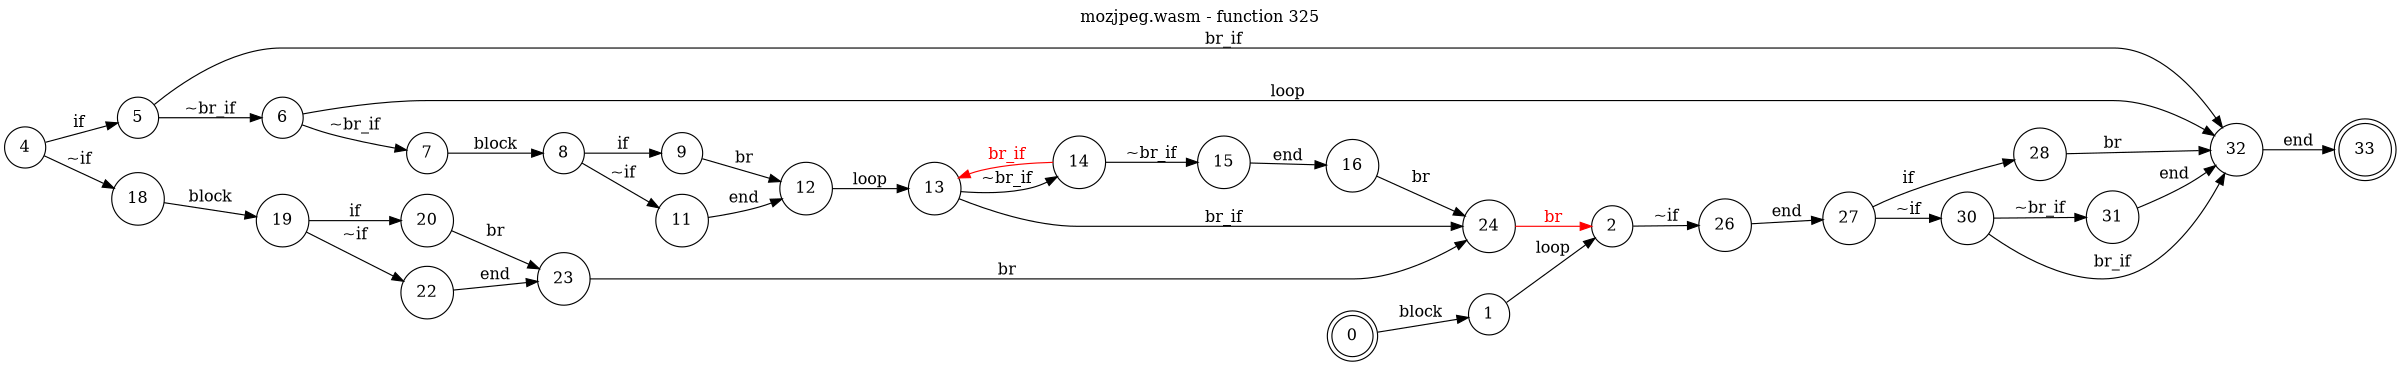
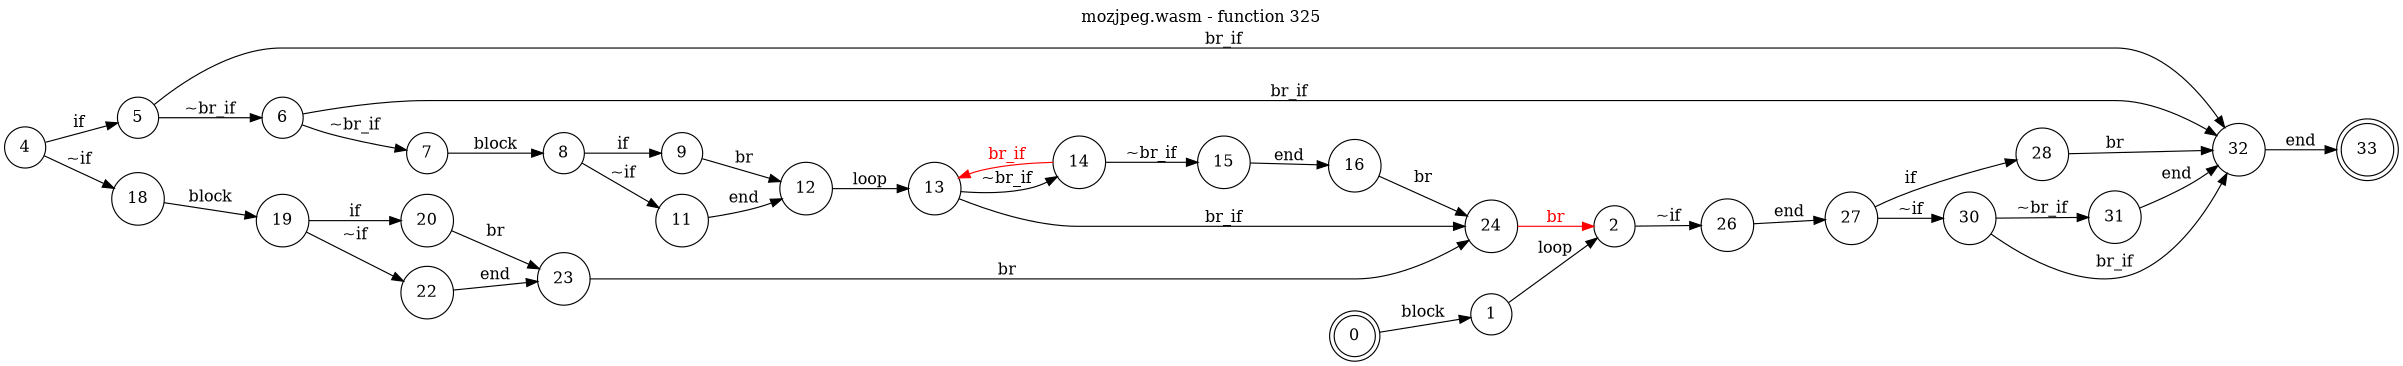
(1288, 92) -> (1289, 92)
